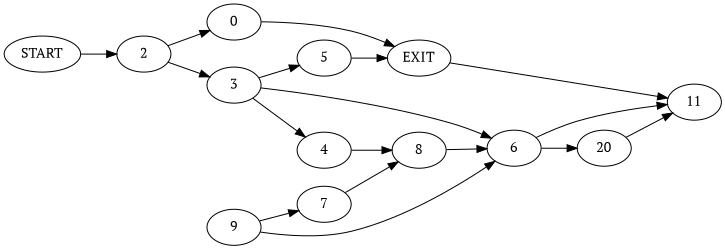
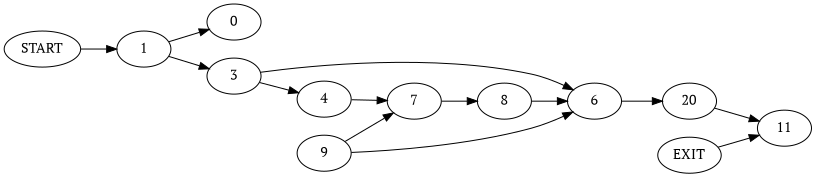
(324, 26) -> none
(144, 54) -> (144, 49)
(324, 58) -> none
(595, 116) -> none
(367, 150) -> (364, 100)
